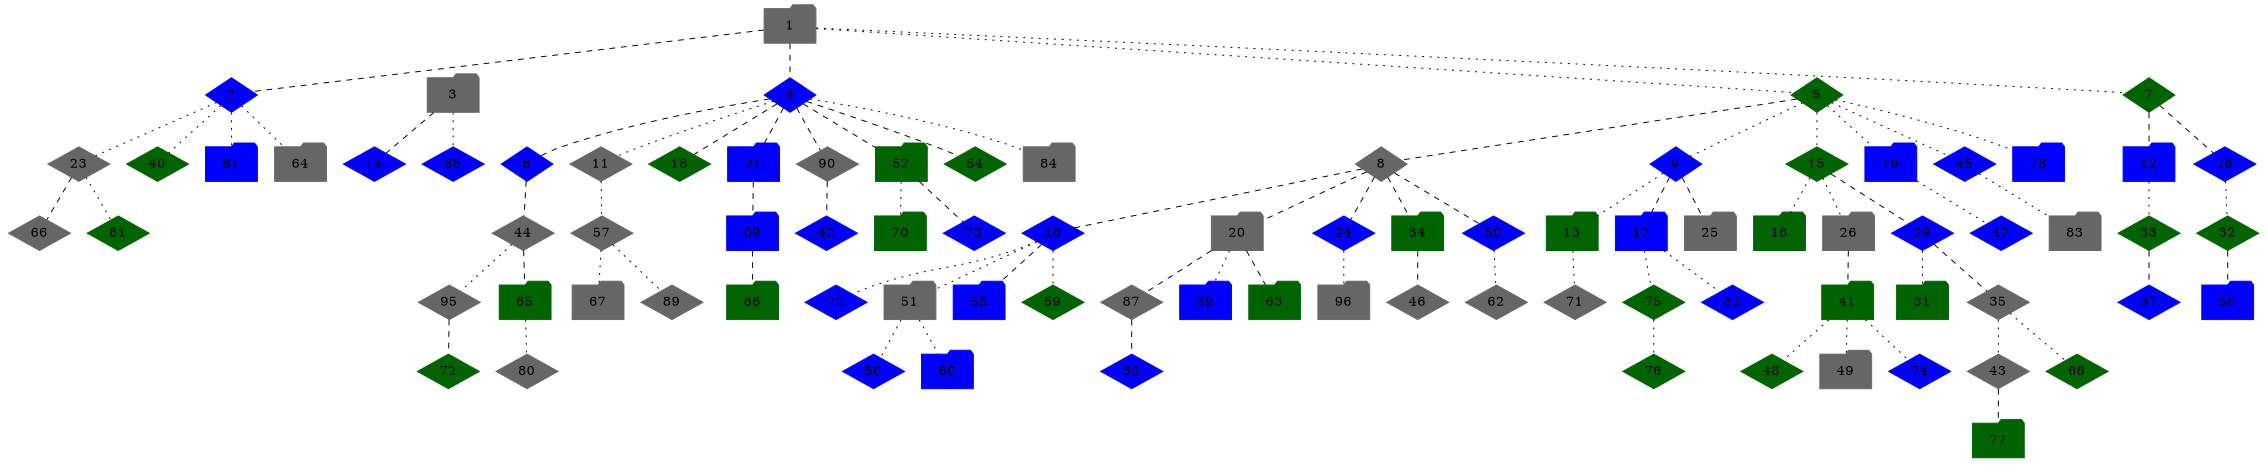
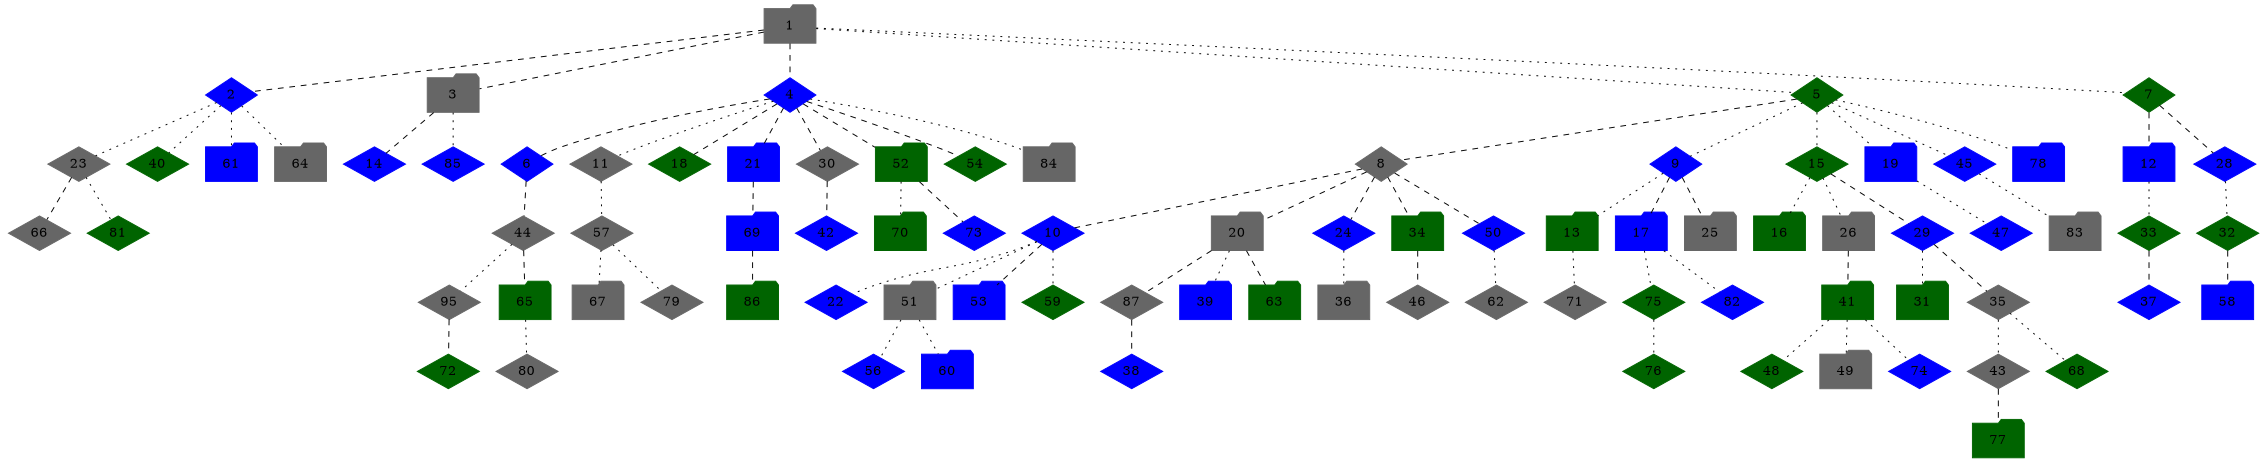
none -> (622, 60)
(827, 164) -> (827, 164)
(672, 302) -> (672, 302)
(1344, 302) -> (1344, 302)
